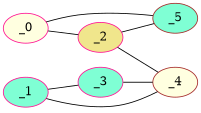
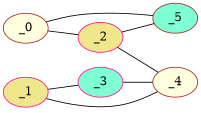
(26, 28) -> (26, 28)
(26, 92) -> (26, 92)
